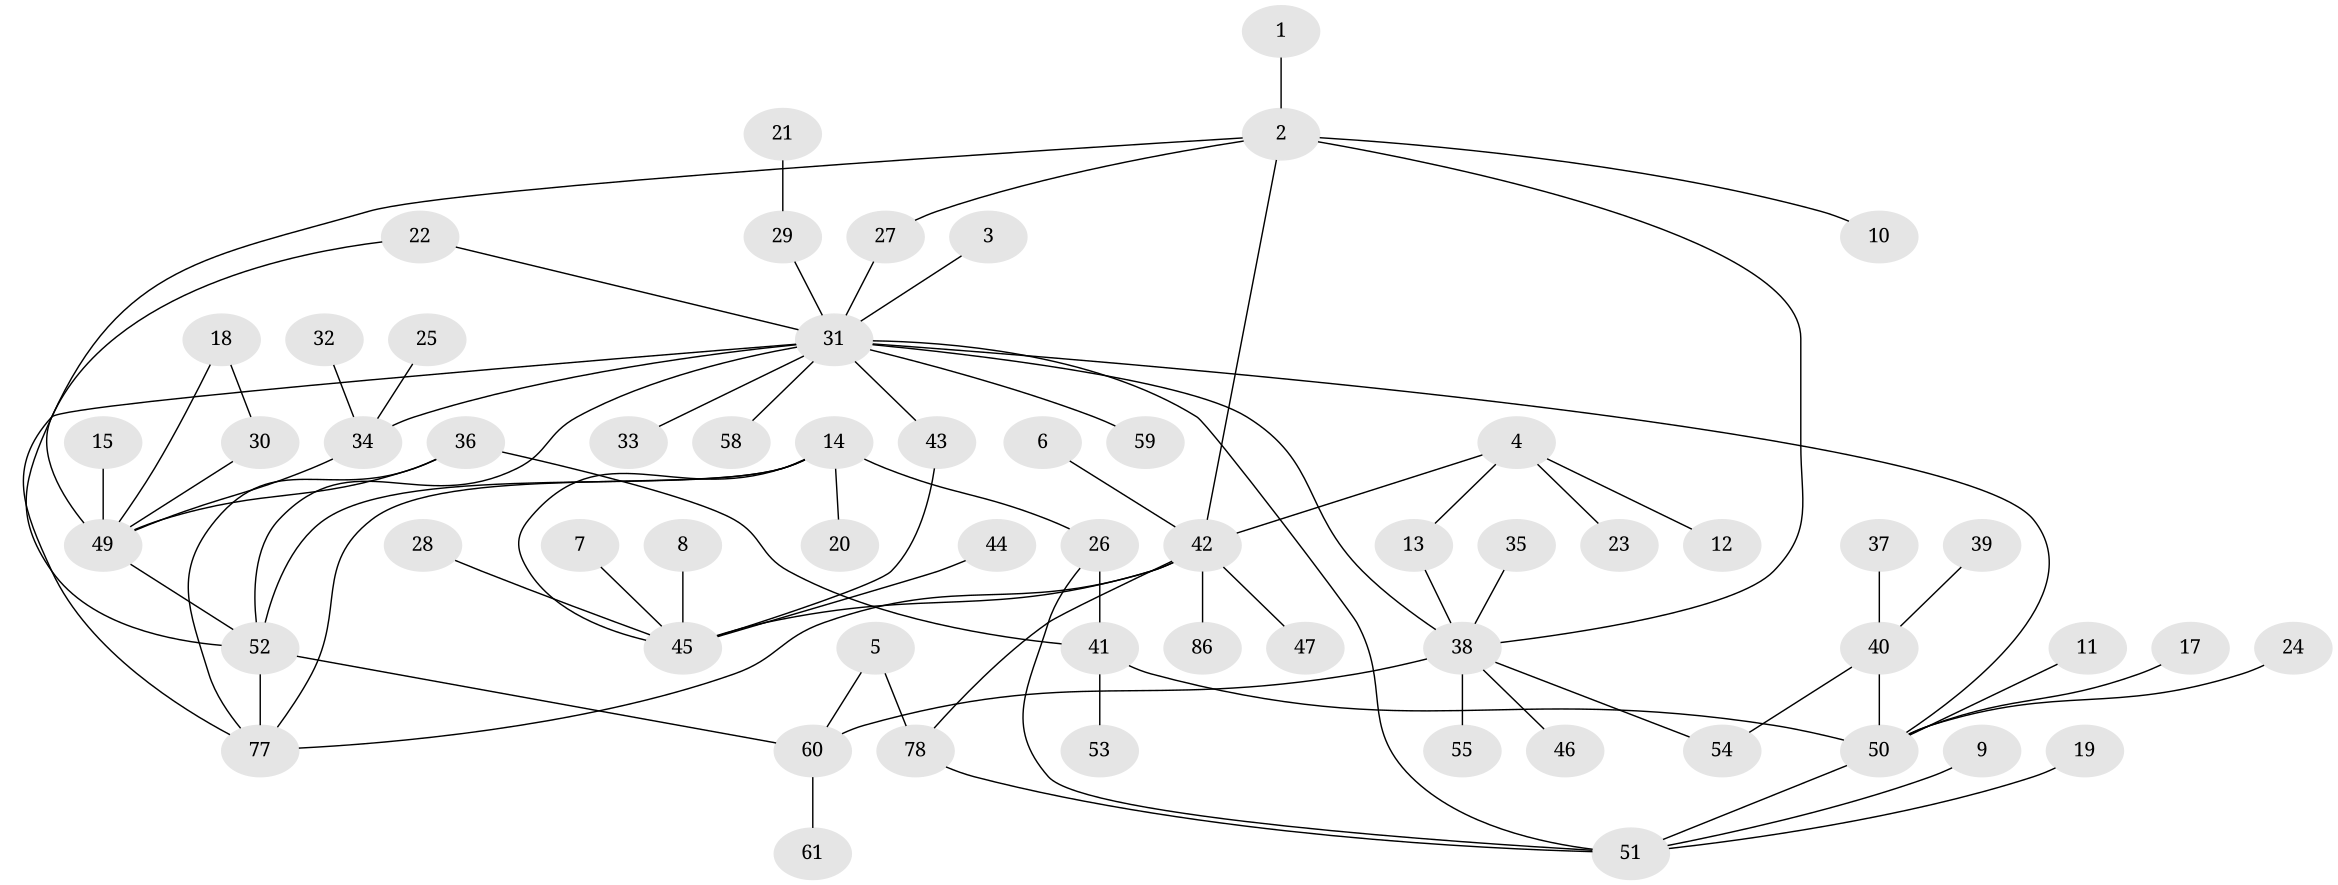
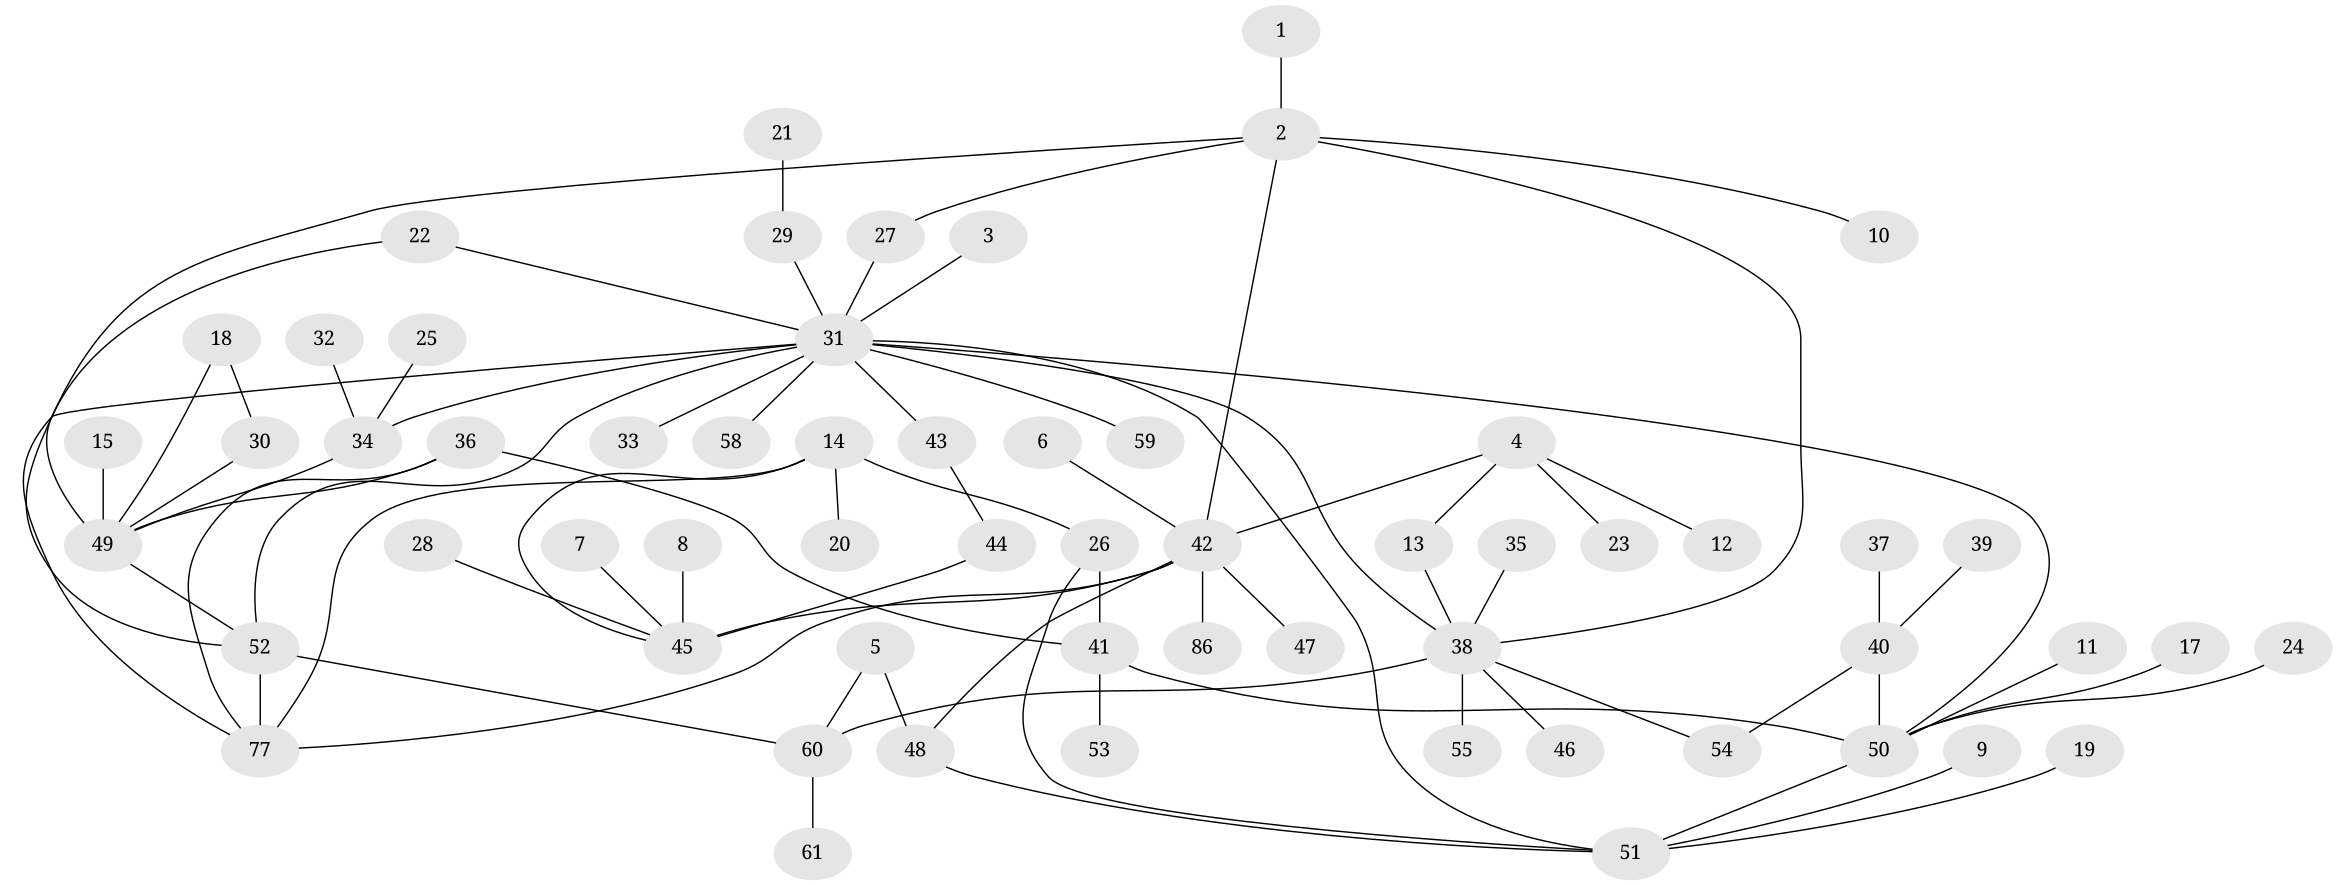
(397, 495) -> none
(873, 581) -> (960, 483)
(916, 751) -> (916, 751)
